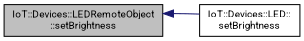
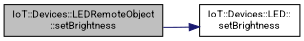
(187, 14) -> (176, 27)
